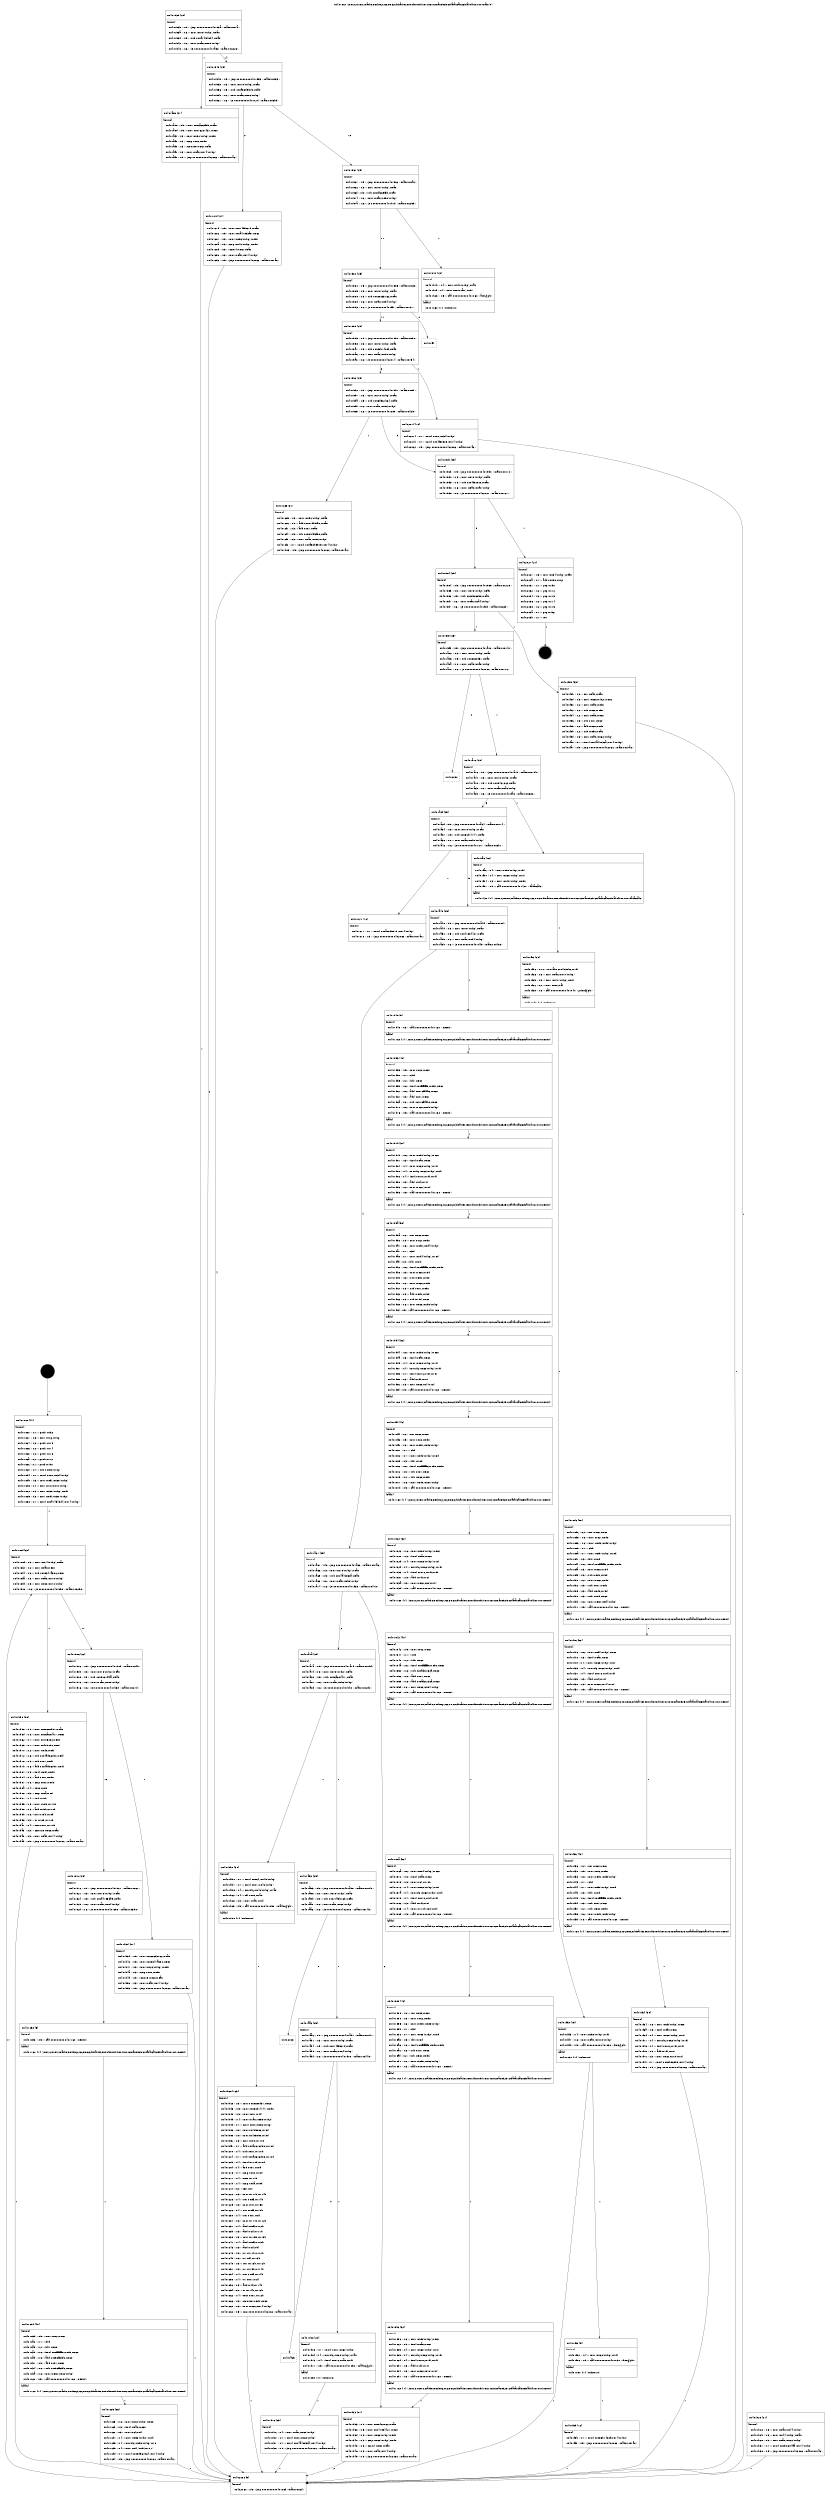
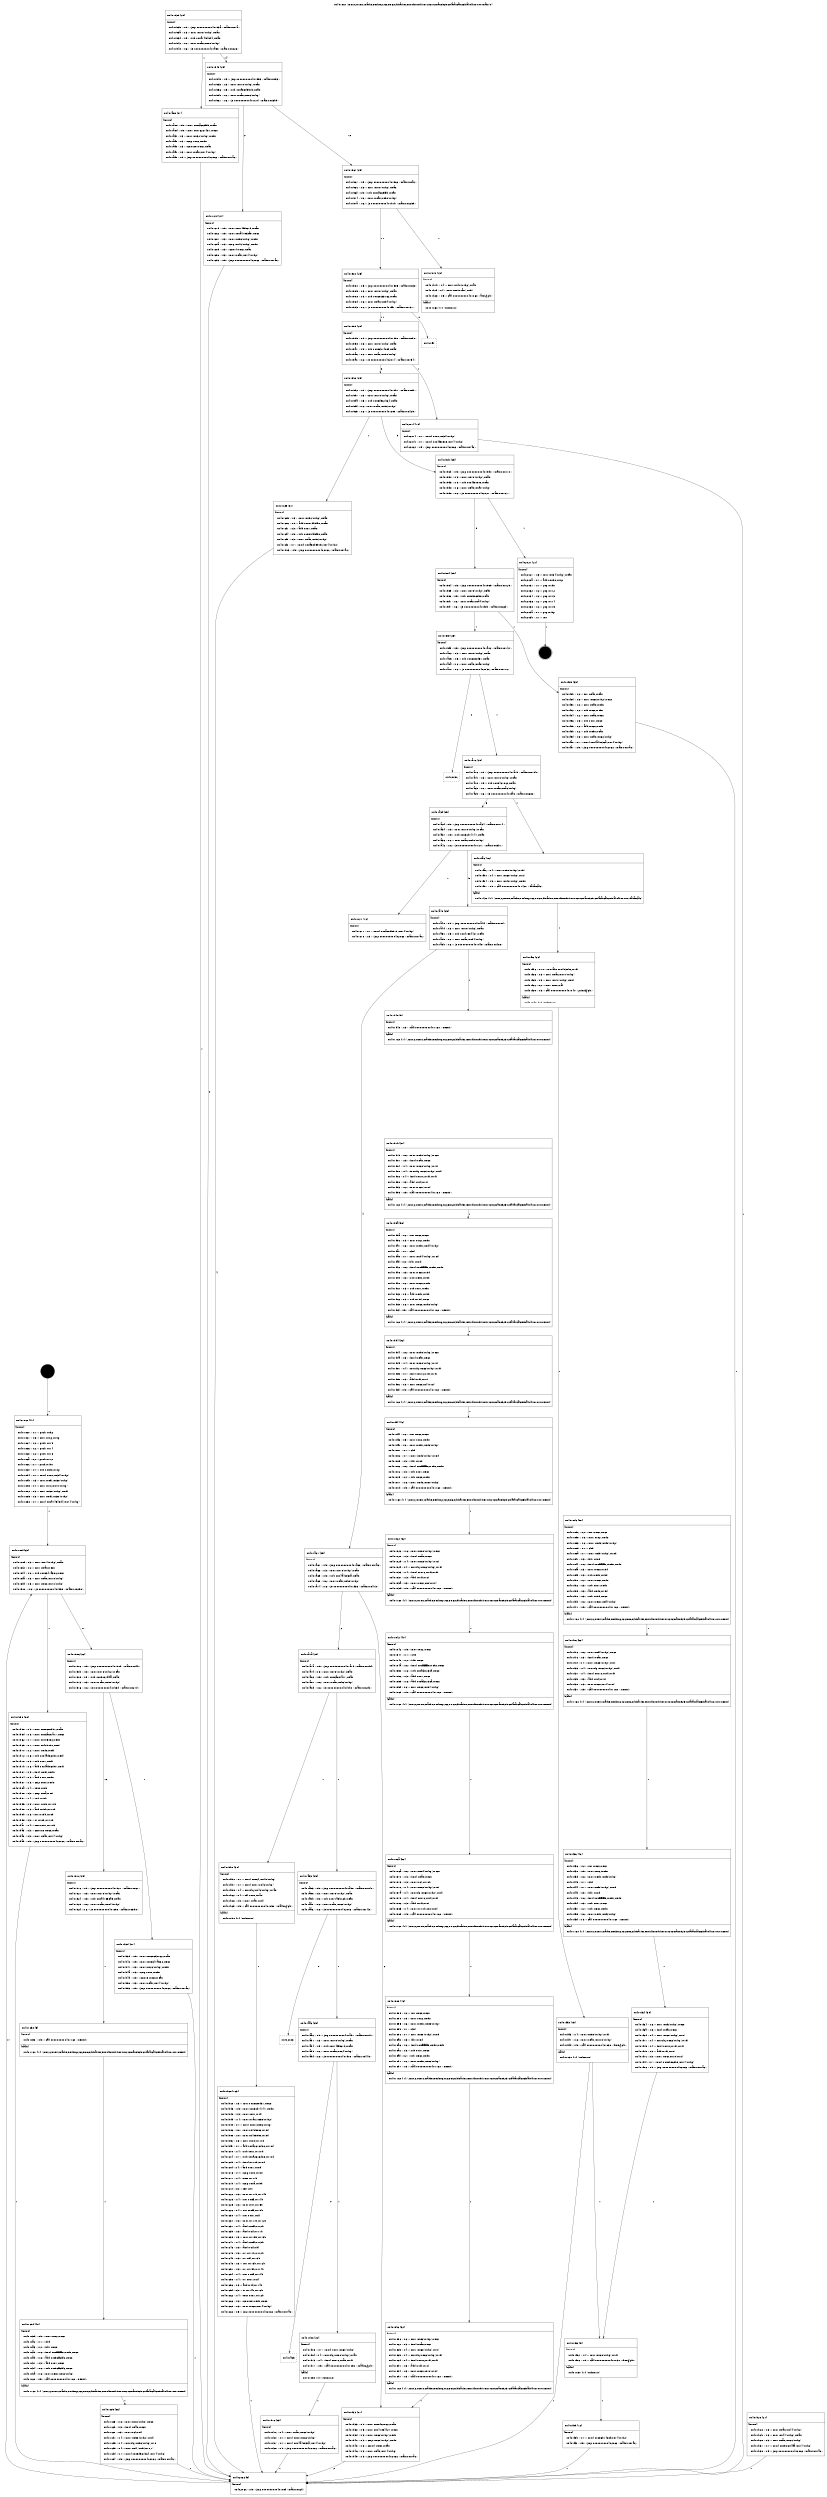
(468, 1092) -> none
(664, 2433) -> (625, 2203)
